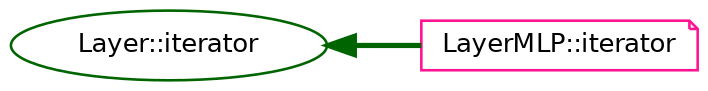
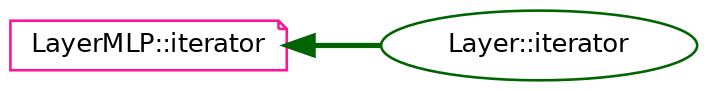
(388, 45) -> (347, 45)
